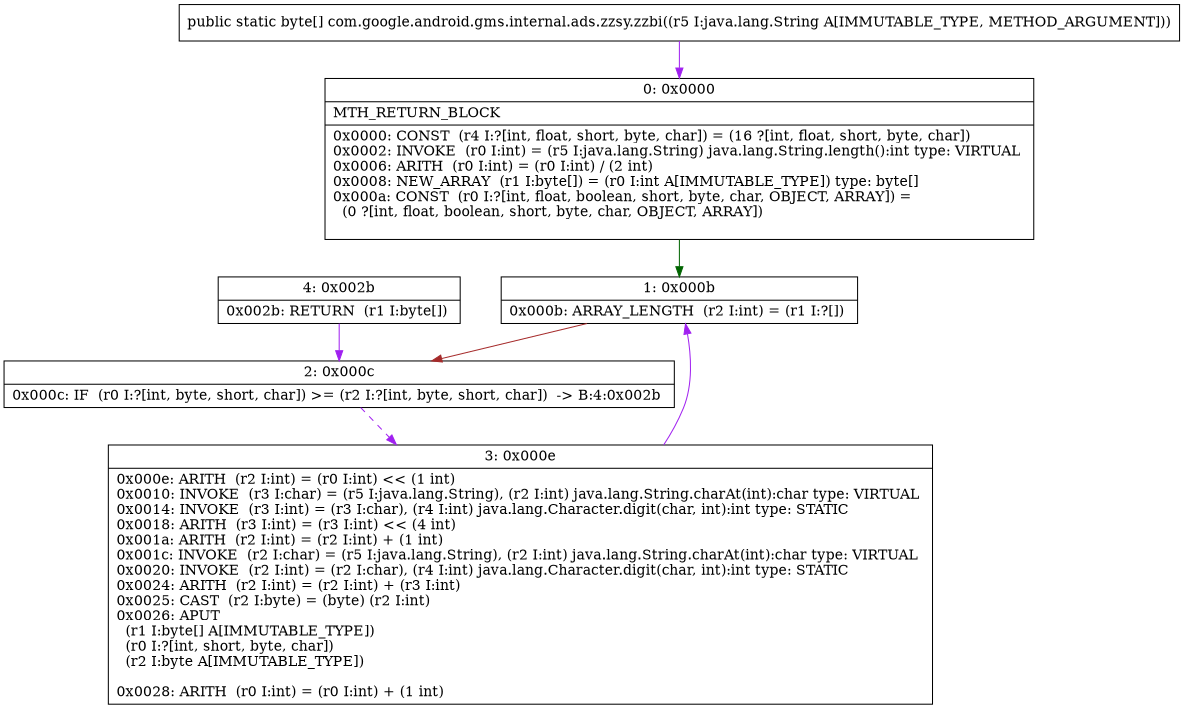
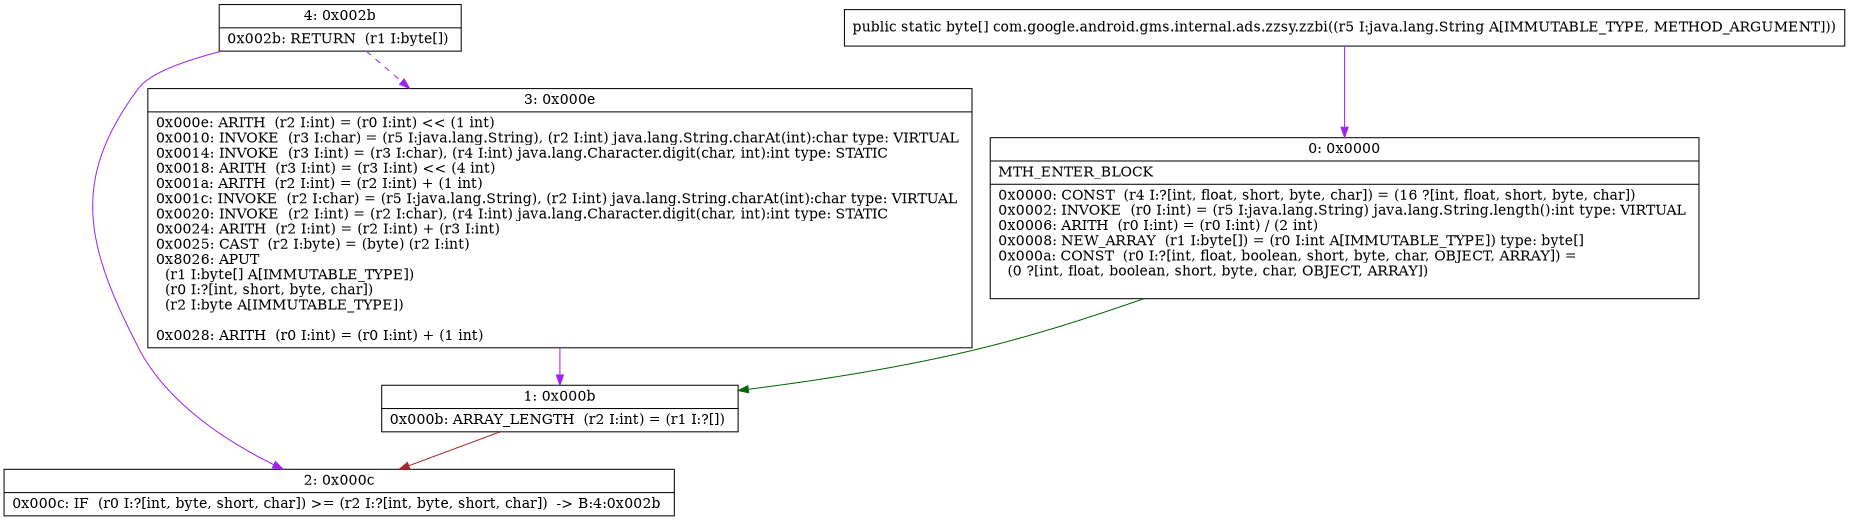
(417, 113) -> (1076, 172)
(375, 422) -> (384, 66)
(173, 616) -> (213, 260)
